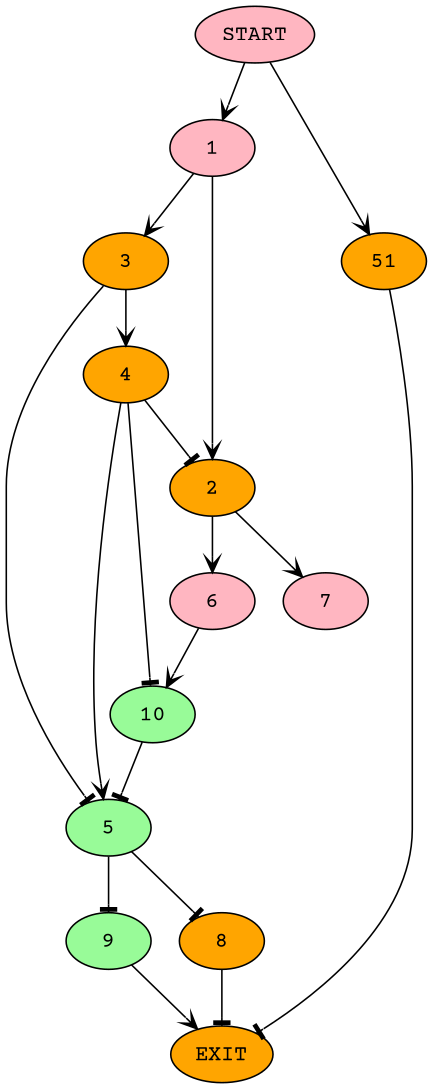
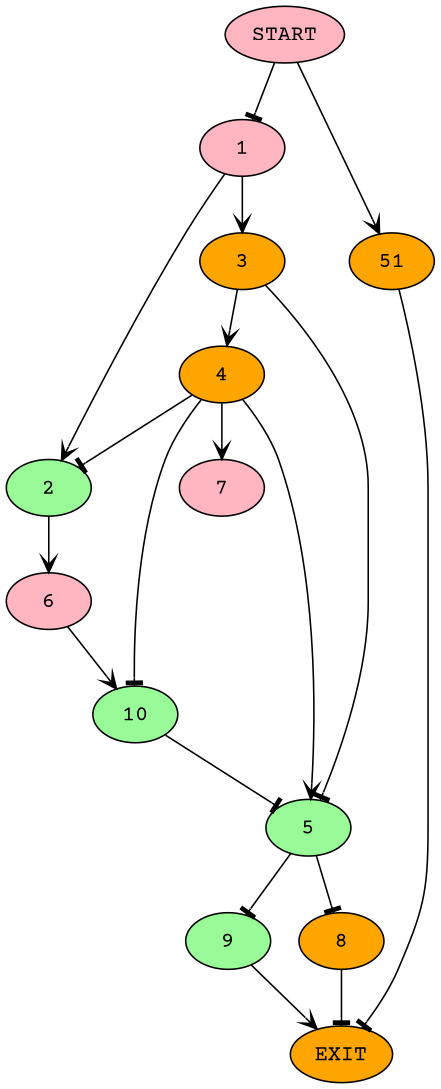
(237, 84) -> (265, 88)
(212, 488) -> (49, 488)
(263, 539) -> (222, 423)
